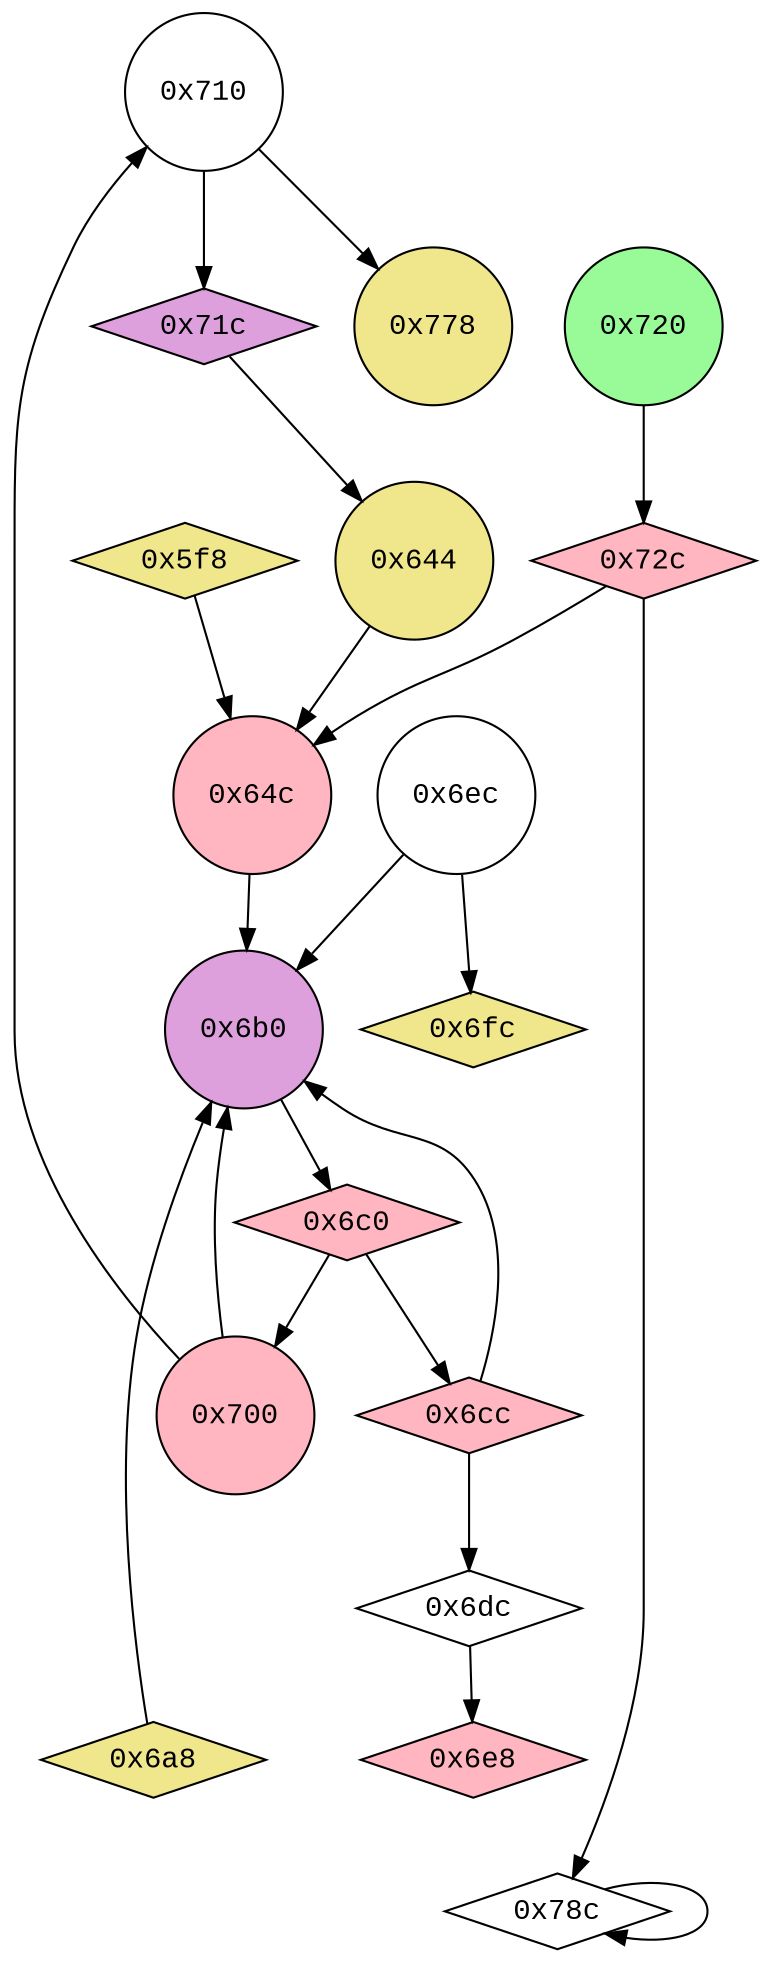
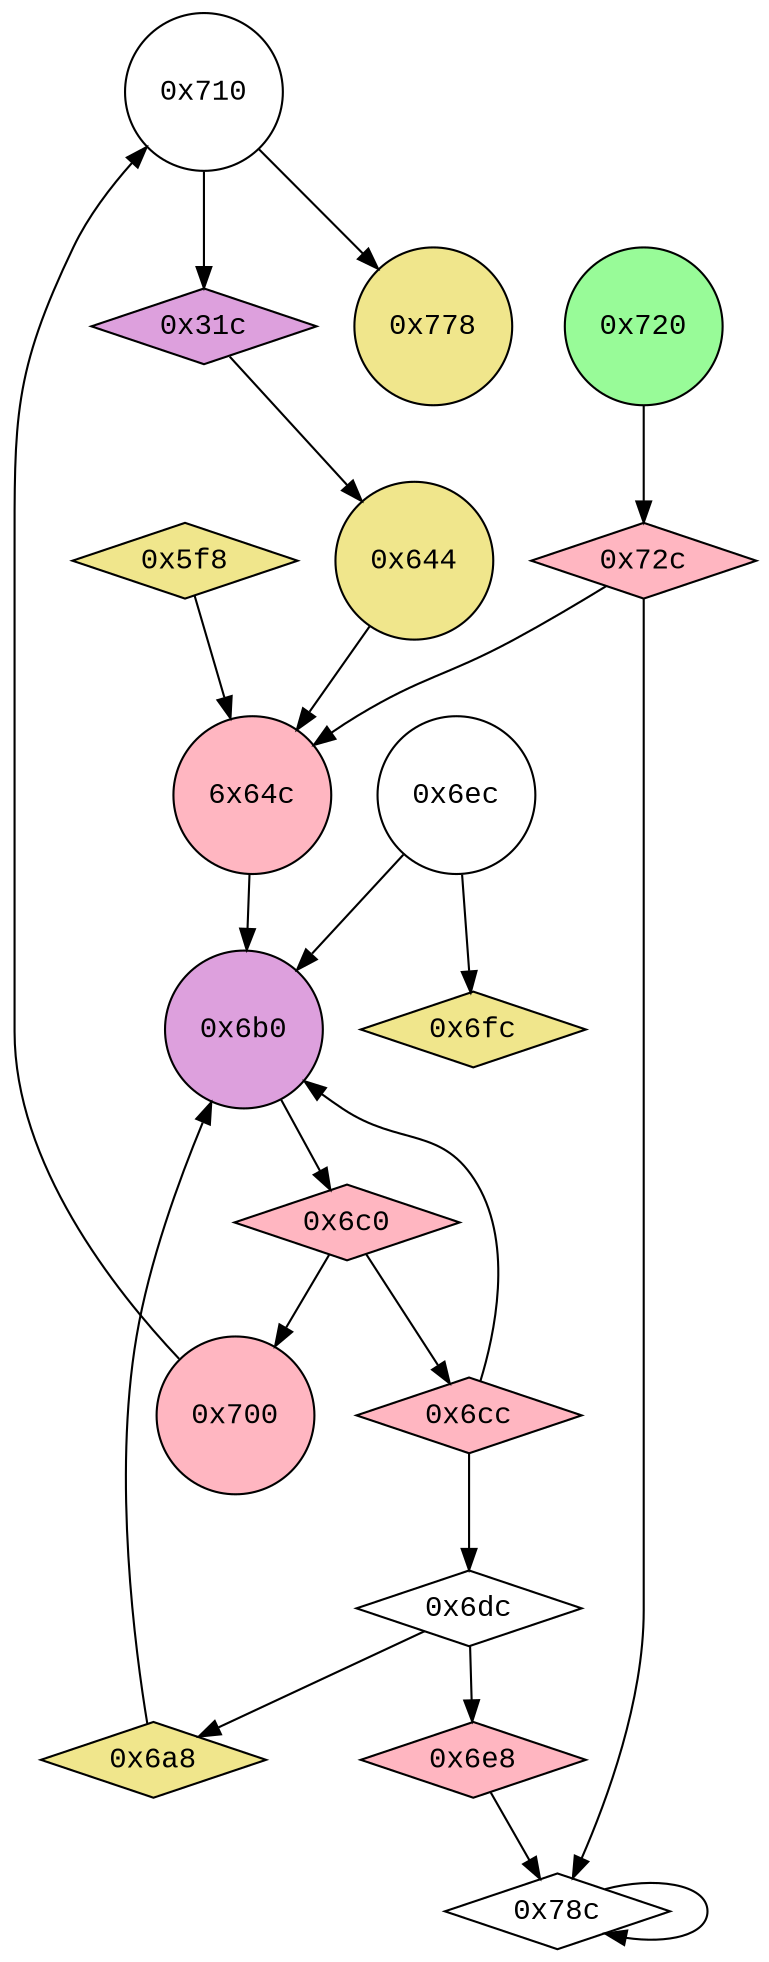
(204, 326) -> (204, 326)
(252, 795) -> (252, 795)
(215, 1233) -> none
none -> (321, 1679)
none -> (510, 1826)
